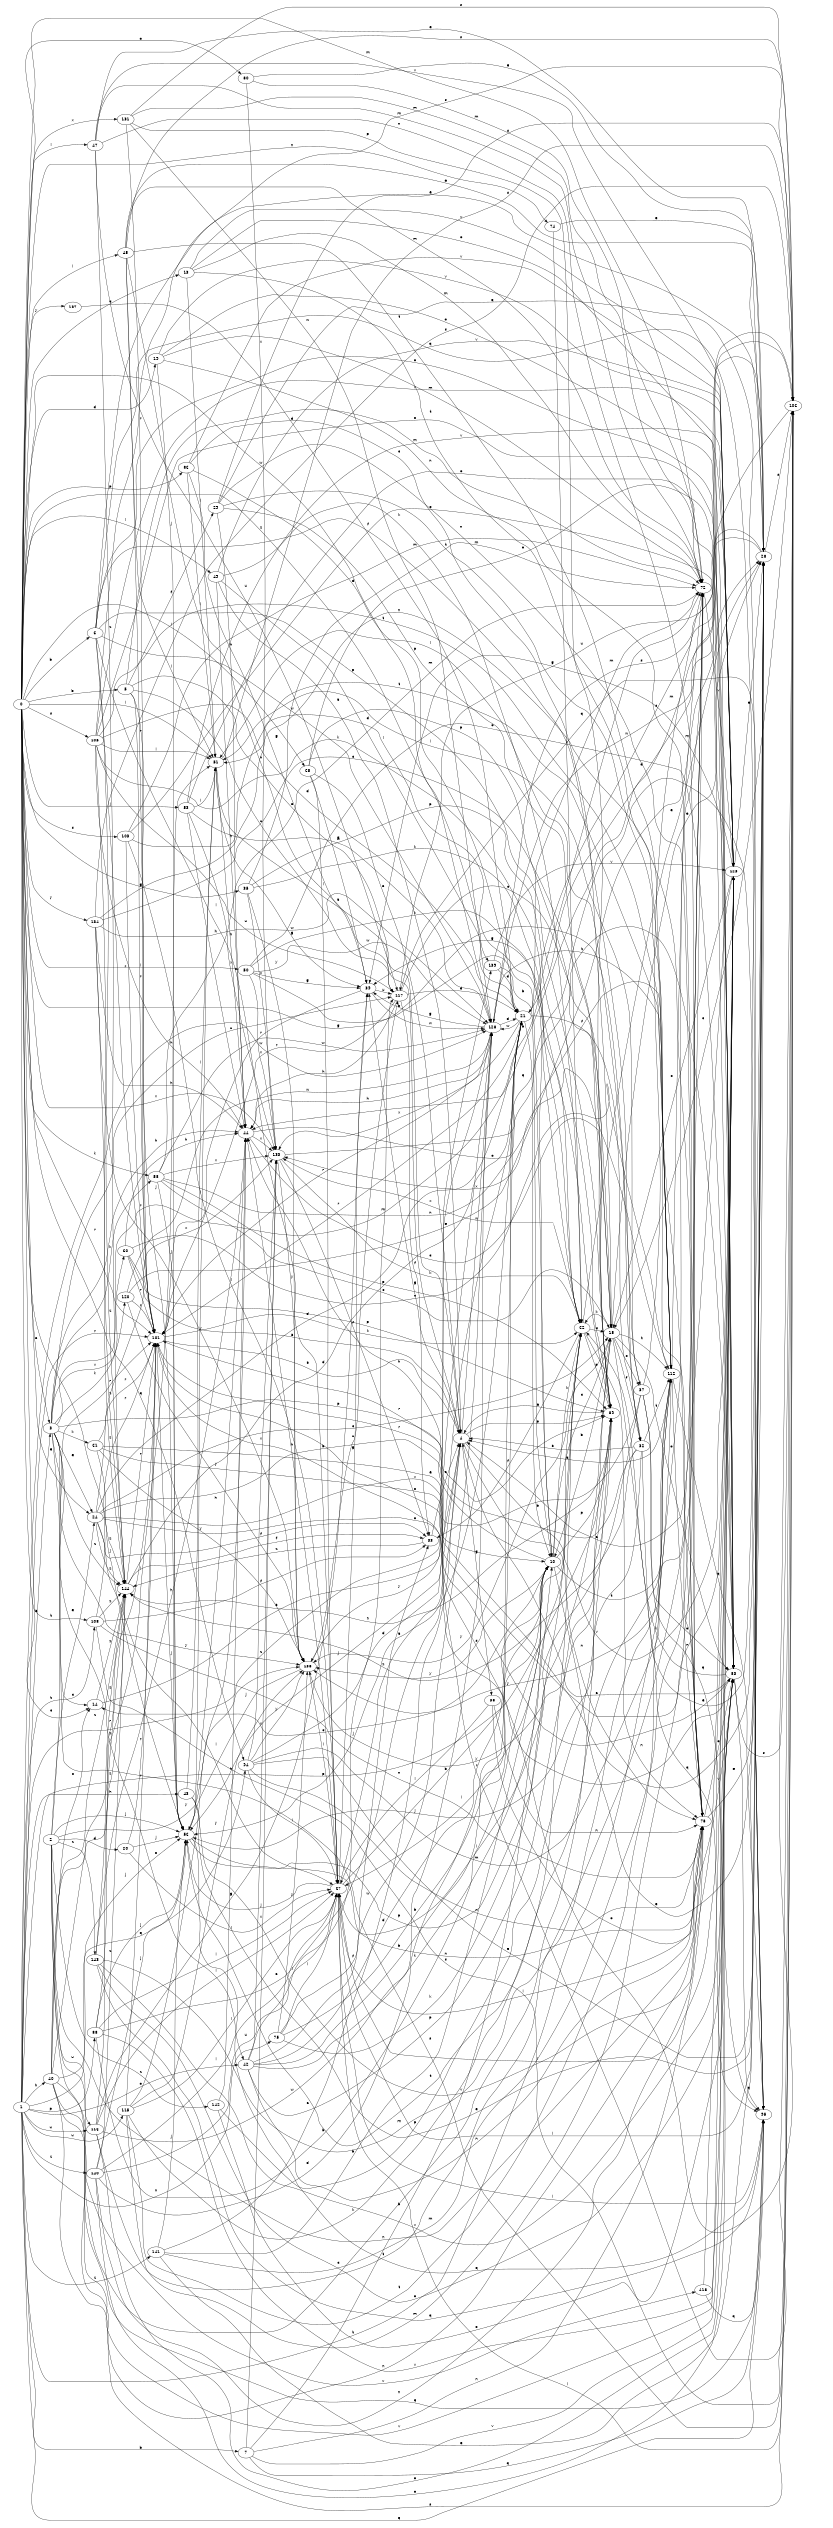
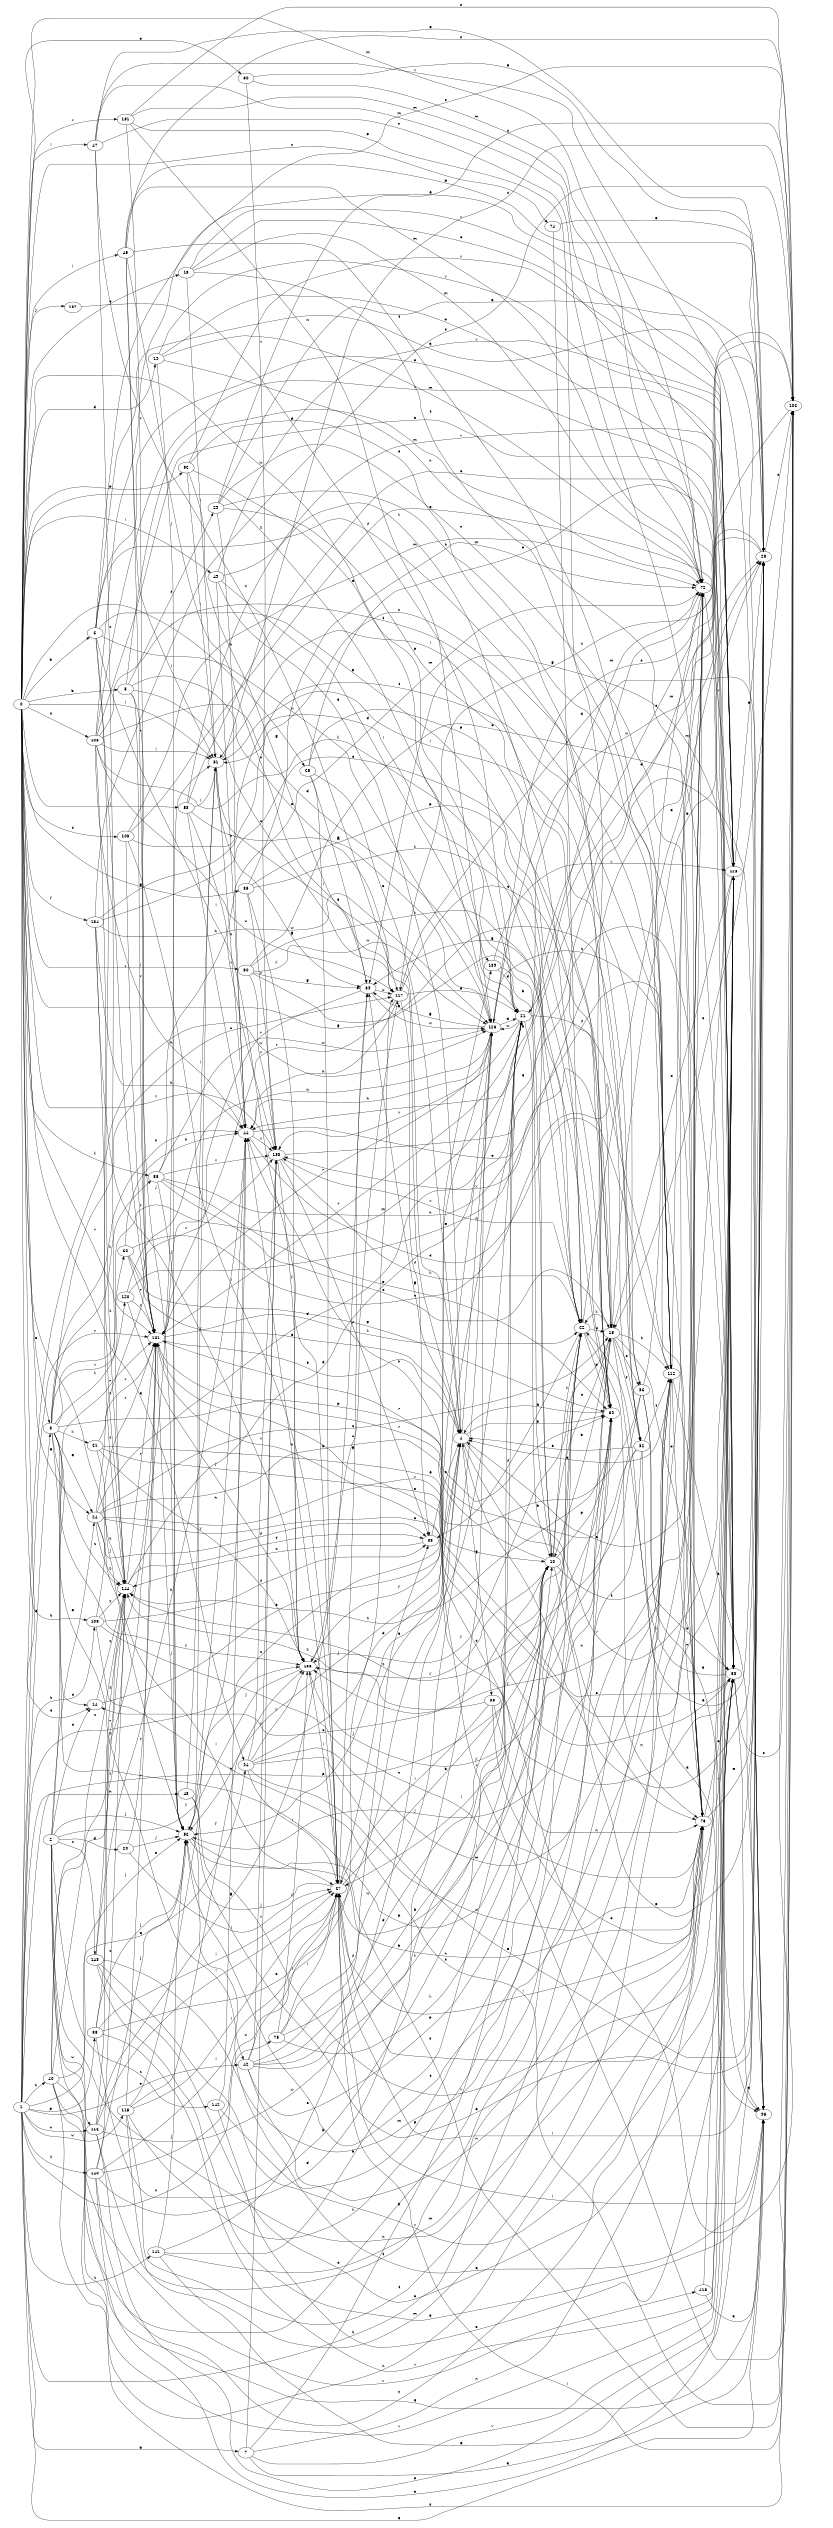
(642, 1390) -> (642, 1390)
none -> (310, 1656)
(61, 1872) -> (65, 1771)
